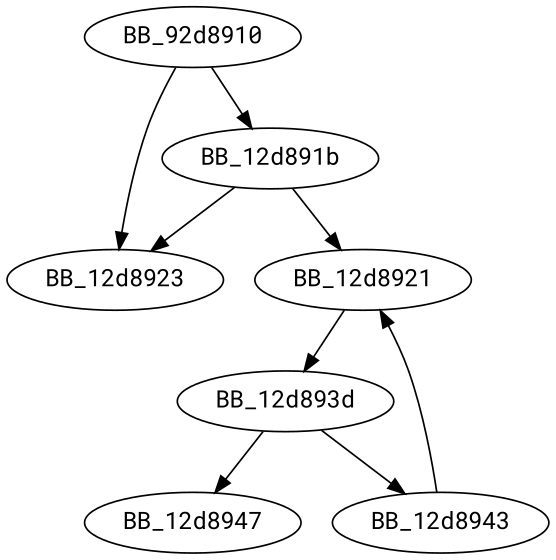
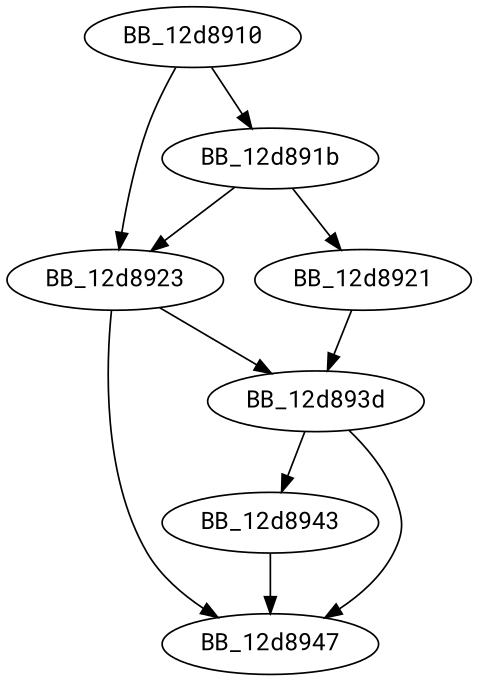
(193, 37) -> (193, 37)
none -> (208, 336)
(419, 407) -> (270, 575)
none -> (118, 474)
